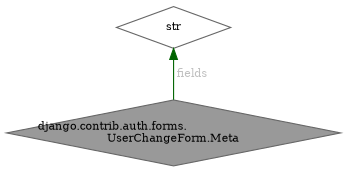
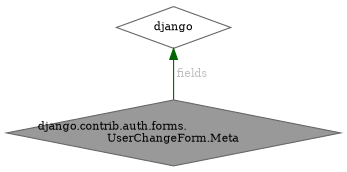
(174, 27) -> (174, 27)
